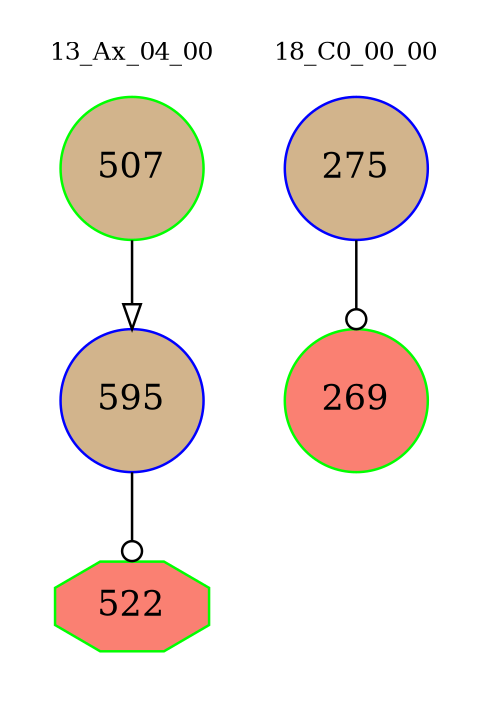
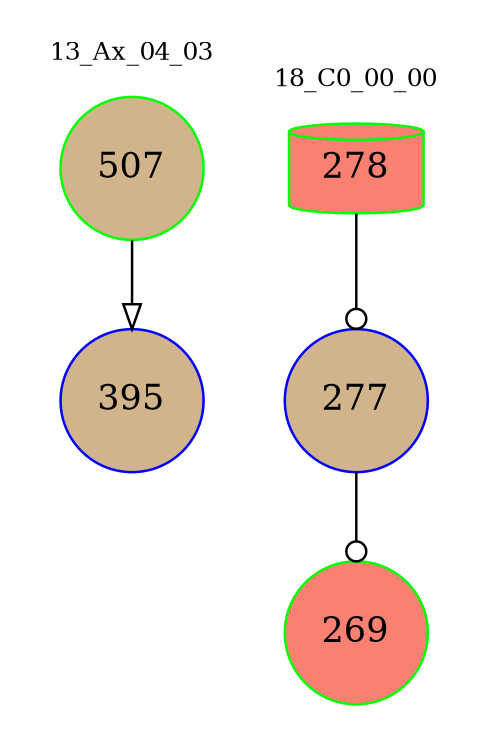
(132, 54) -> (132, 54)
none -> (356, 168)
(356, 168) -> (356, 401)
(132, 401) -> (132, 401)
(132, 606) -> none
